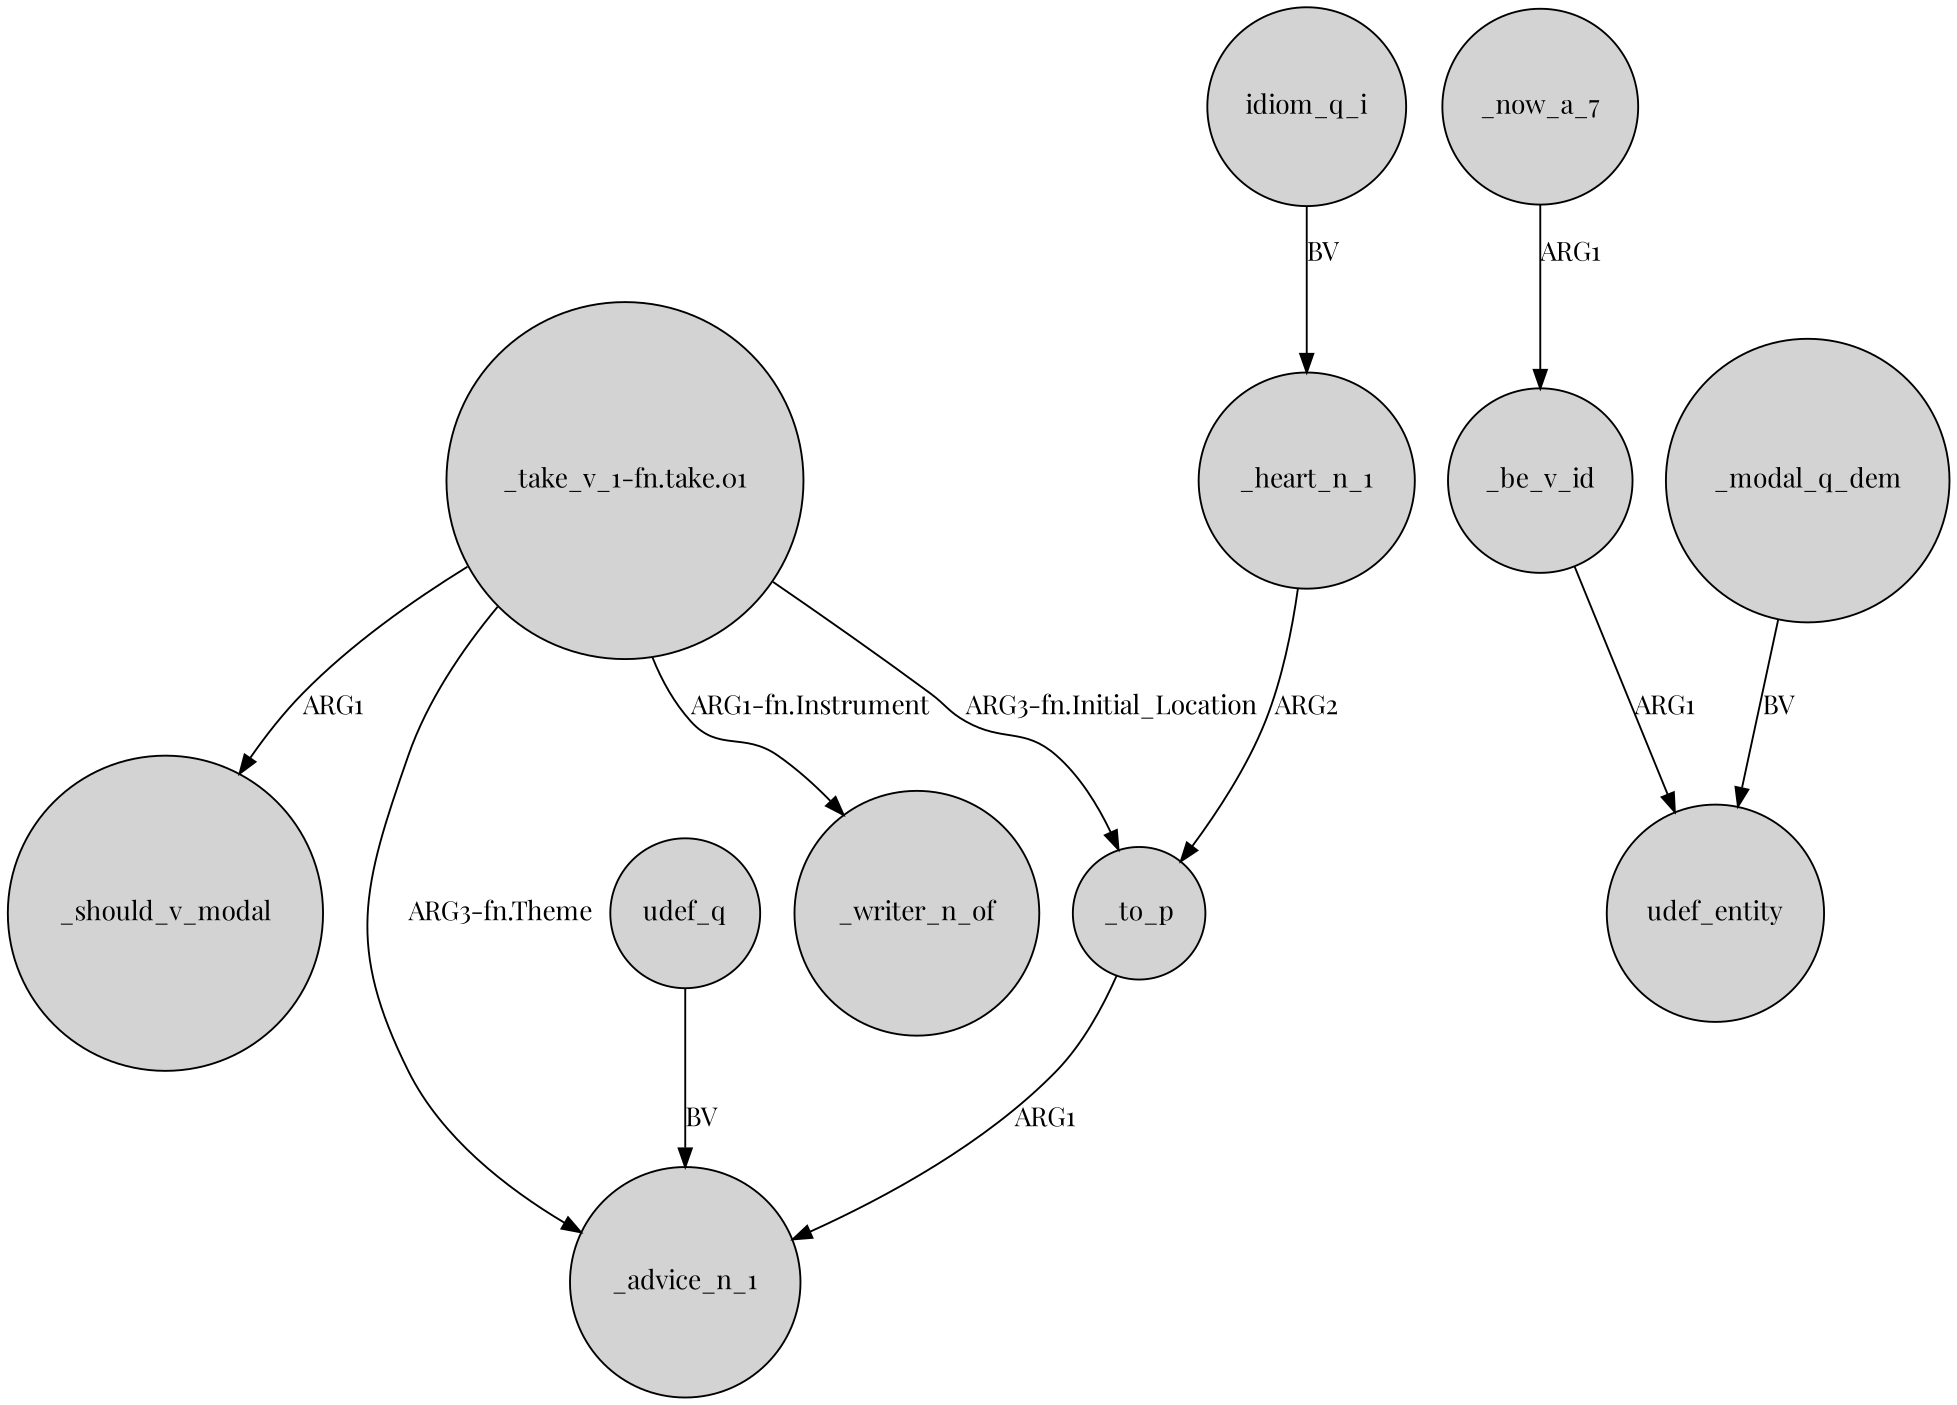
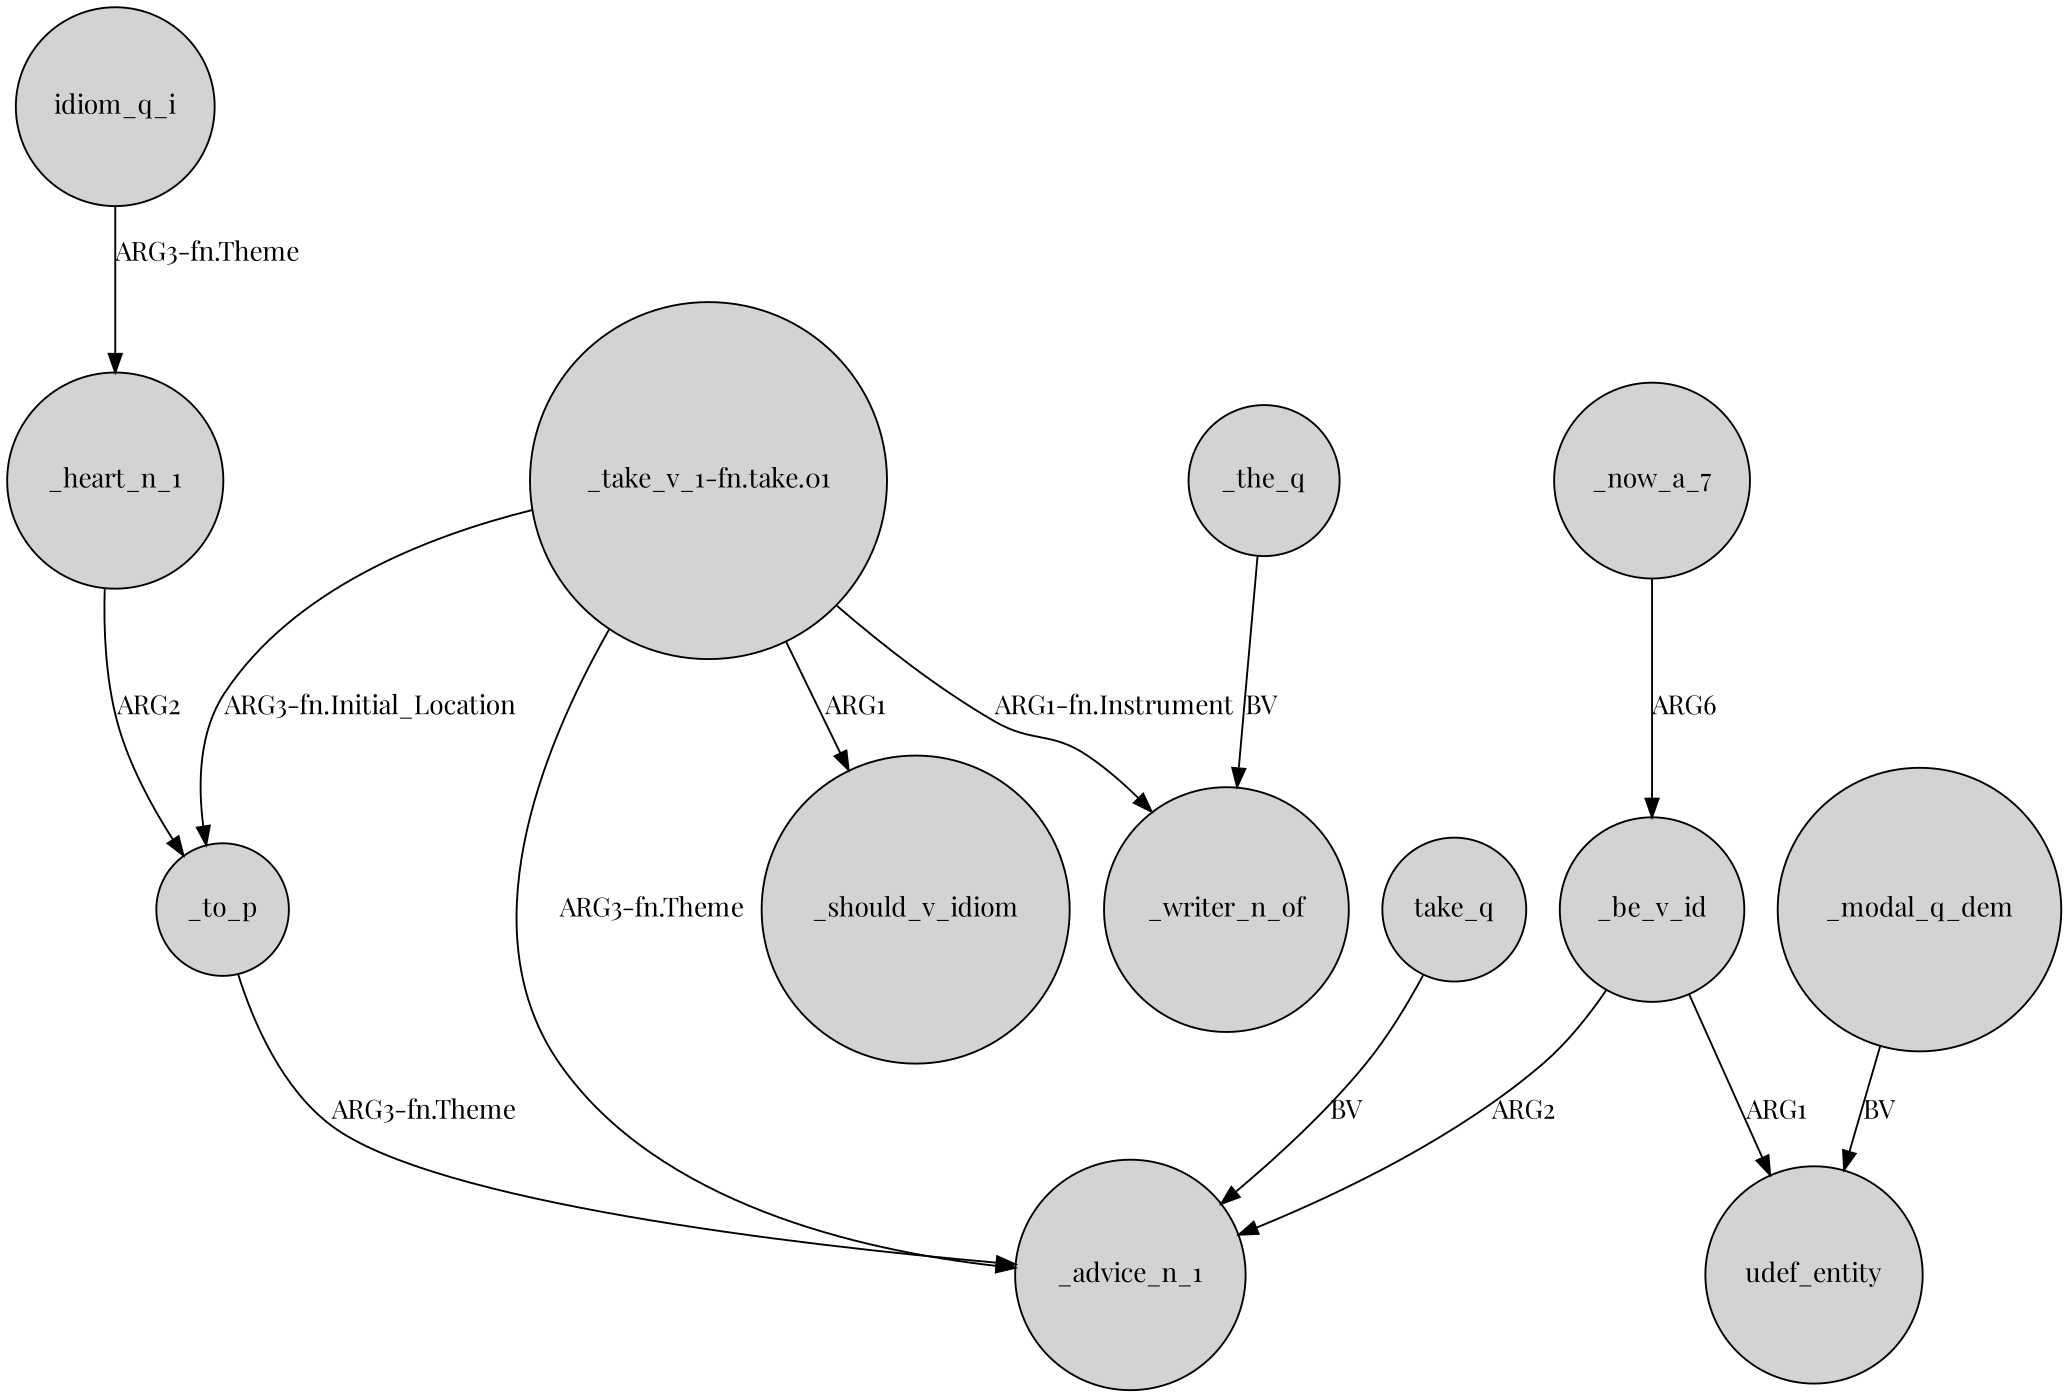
(1324, 254) -> (208, 254)
(1571, 254) -> (1685, 707)
none -> (1264, 481)
(165, 913) -> (916, 910)
(685, 913) -> (1454, 910)
(1046, 1119) -> (424, 1112)
none -> (1448, 1132)
